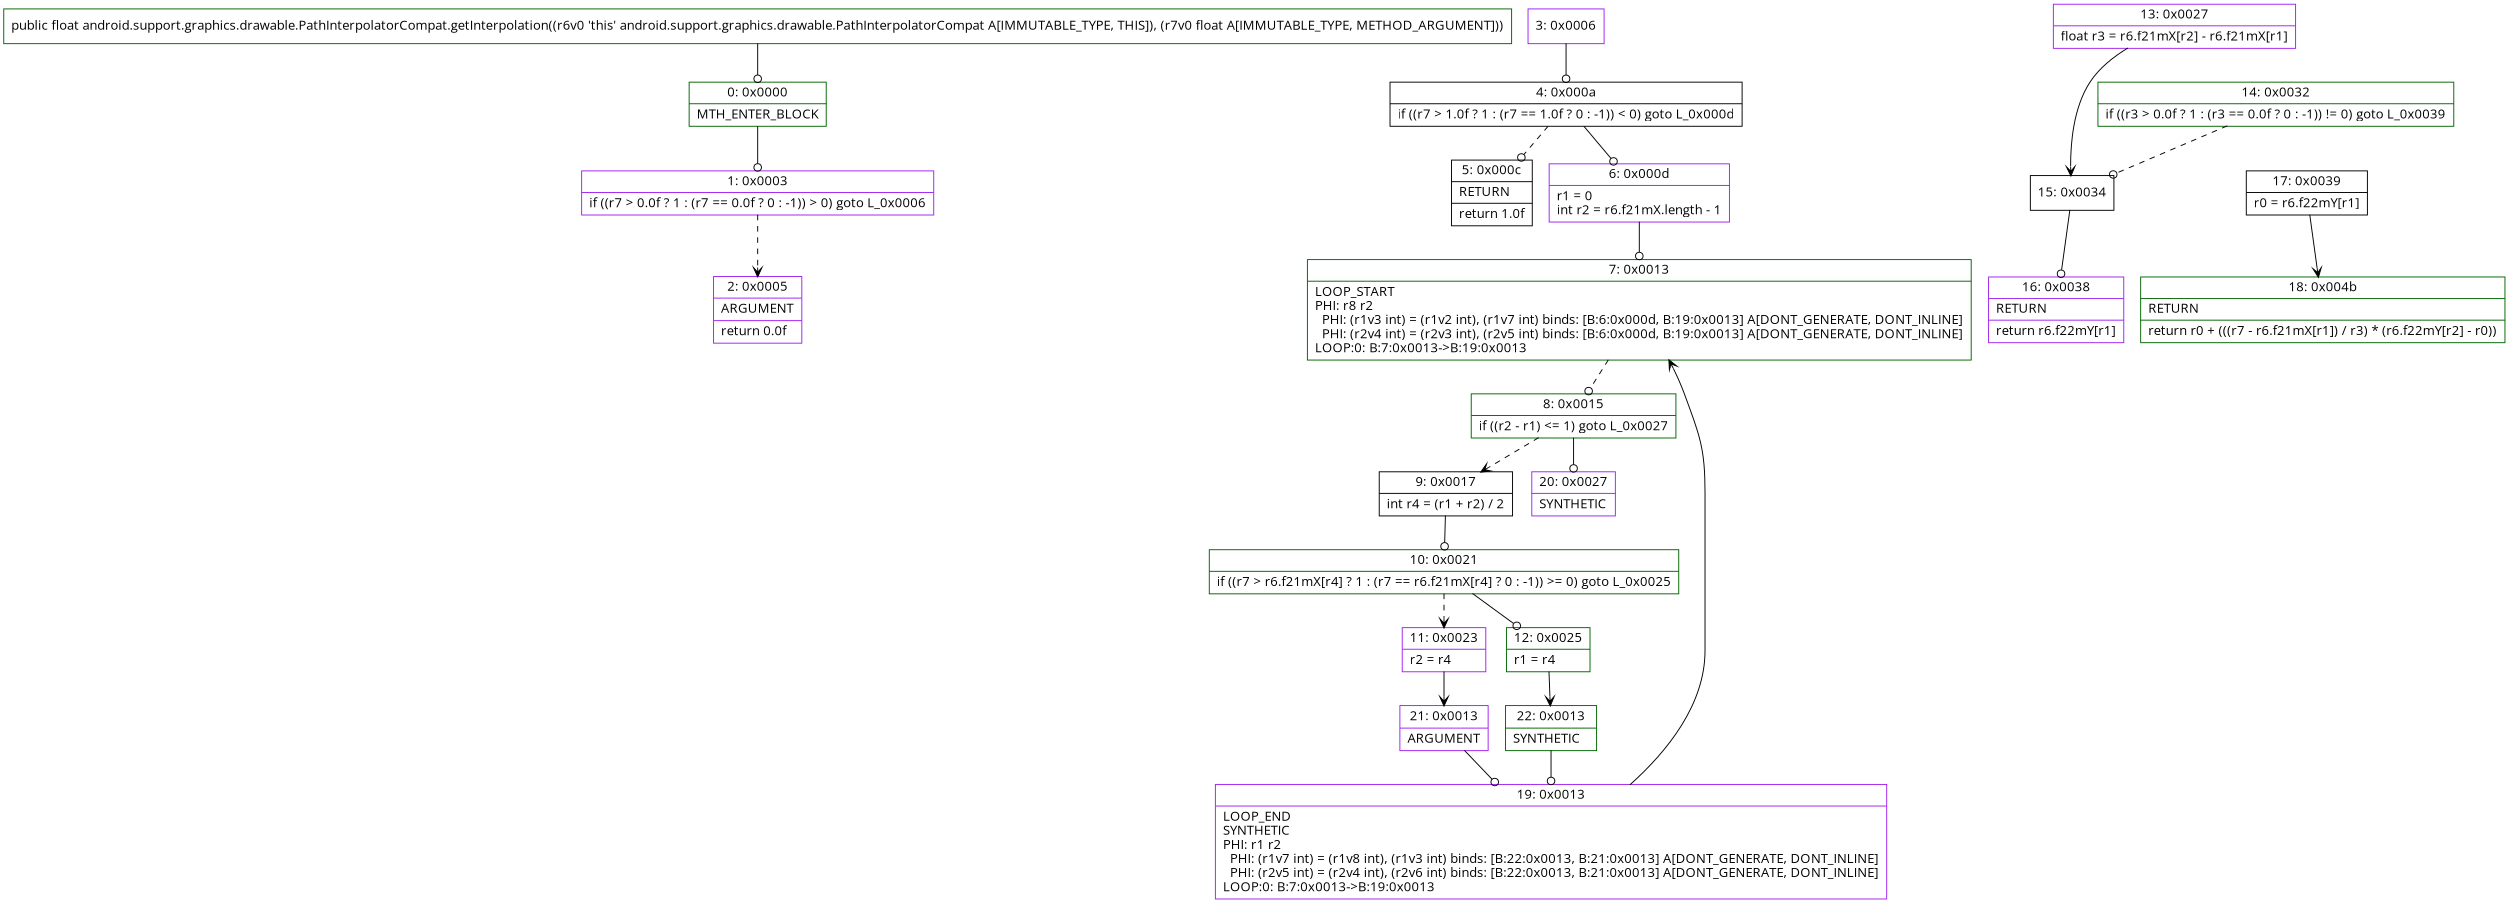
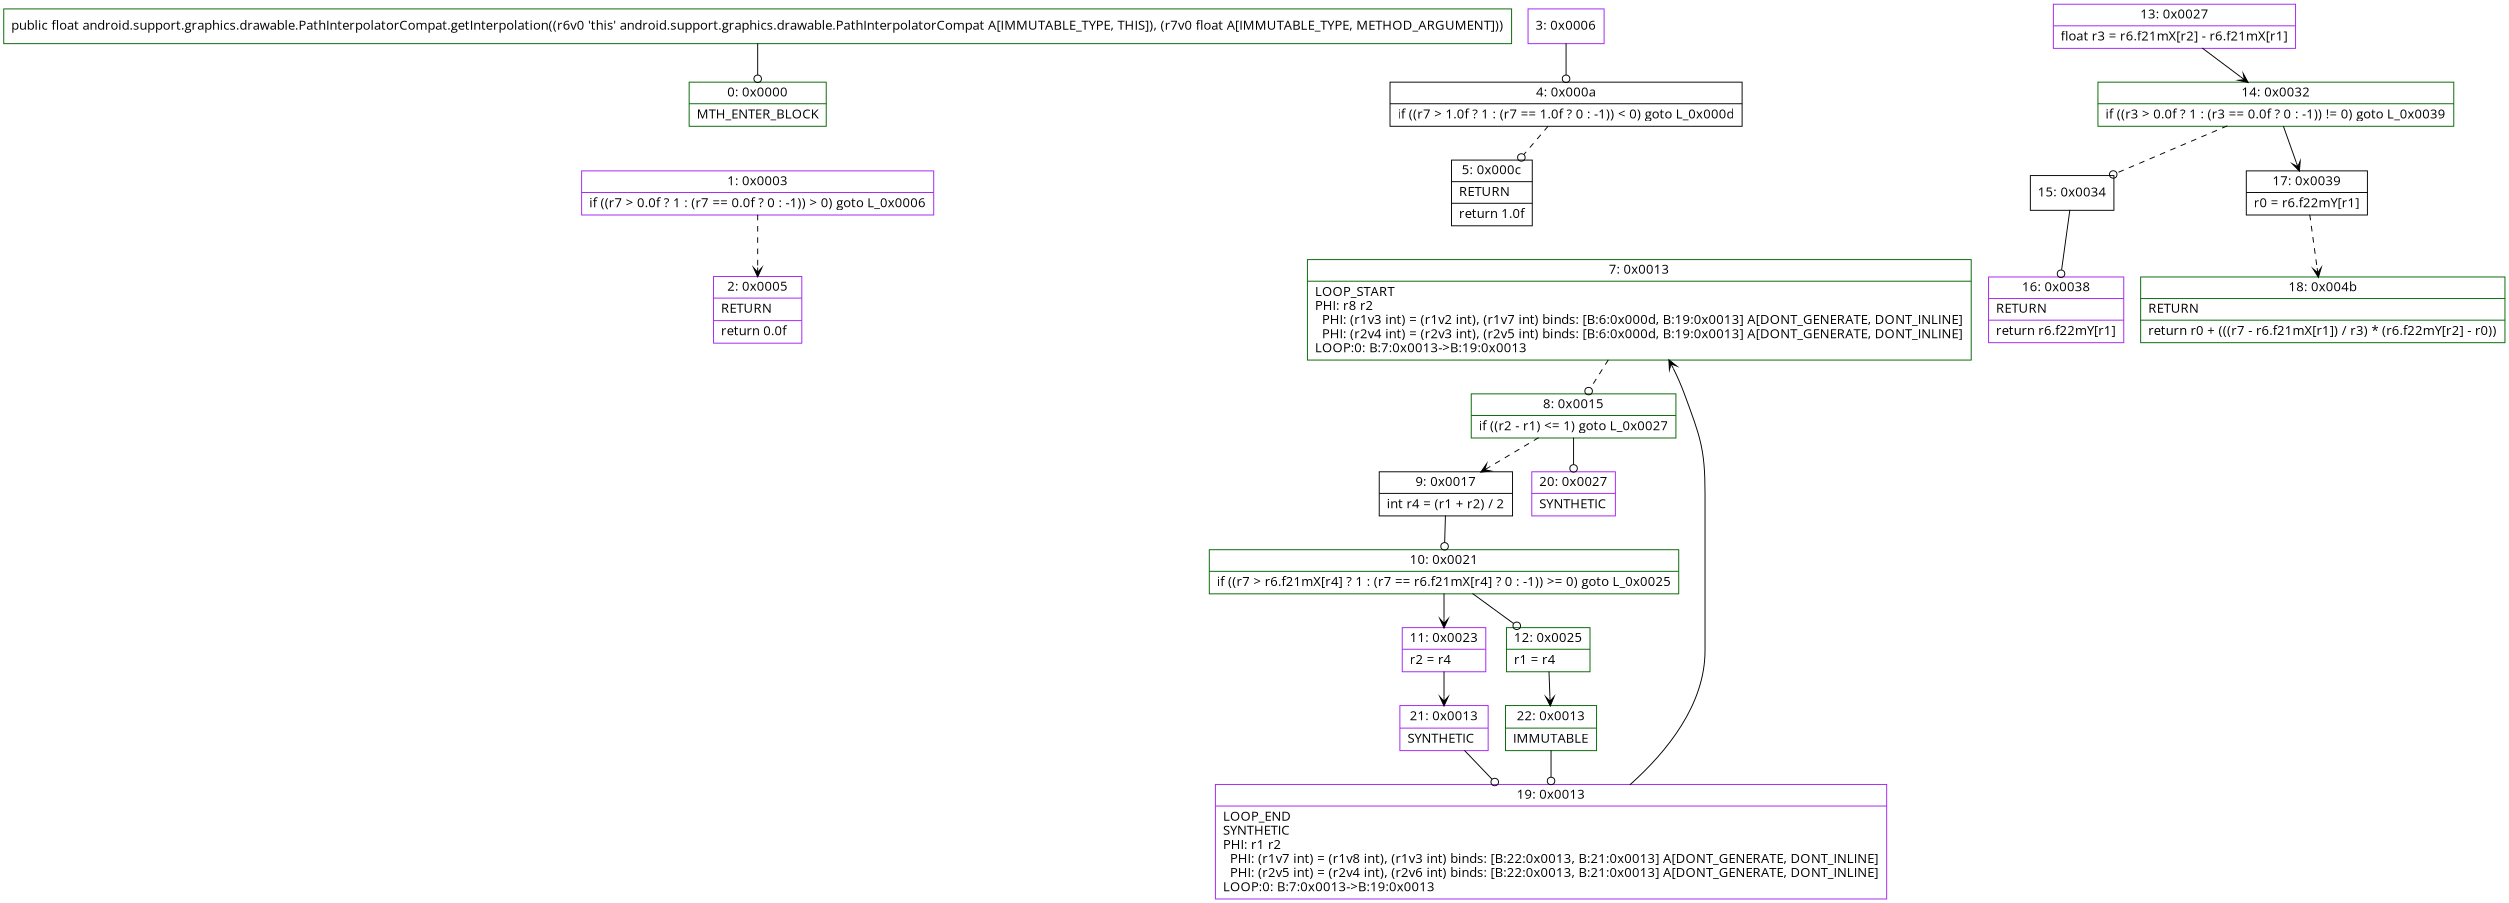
(2082, 98) -> (2221, 62)
none -> (2290, 144)
(758, 145) -> none
(1639, 193) -> none
(2313, 241) -> (2313, 241)
(758, 309) -> (747, 309)
(1444, 606) -> (1444, 606)
(1444, 739) -> (1441, 739)
(1547, 739) -> (1551, 739)
